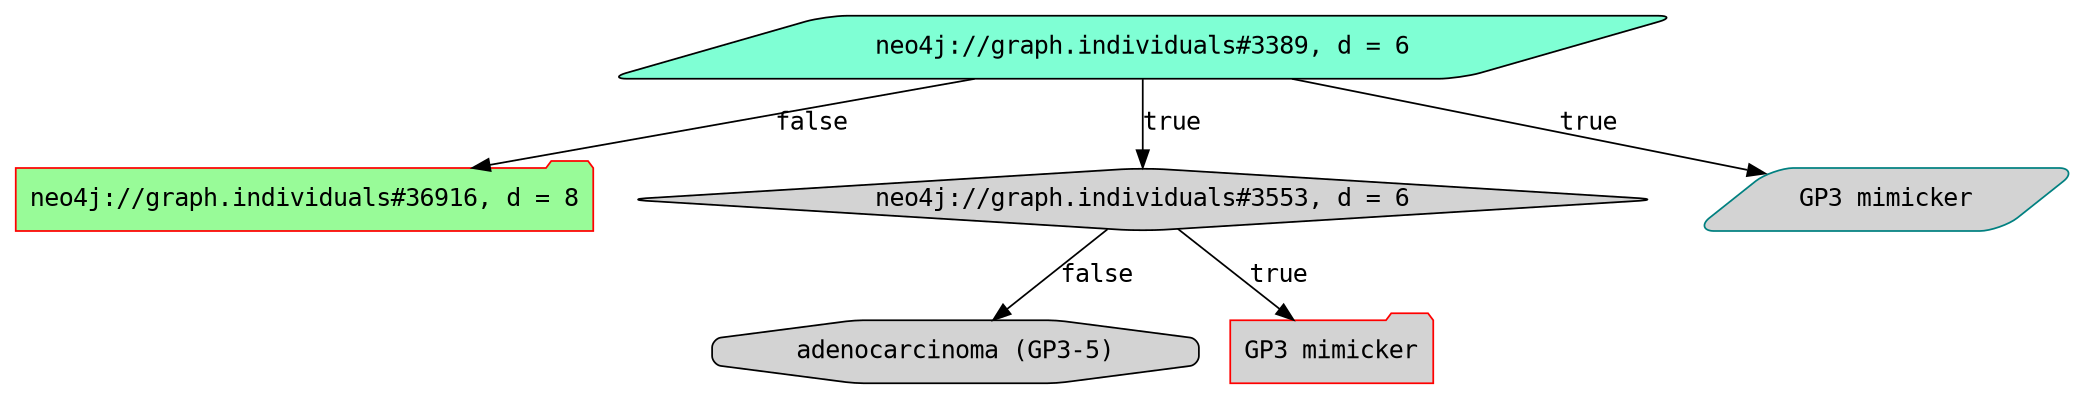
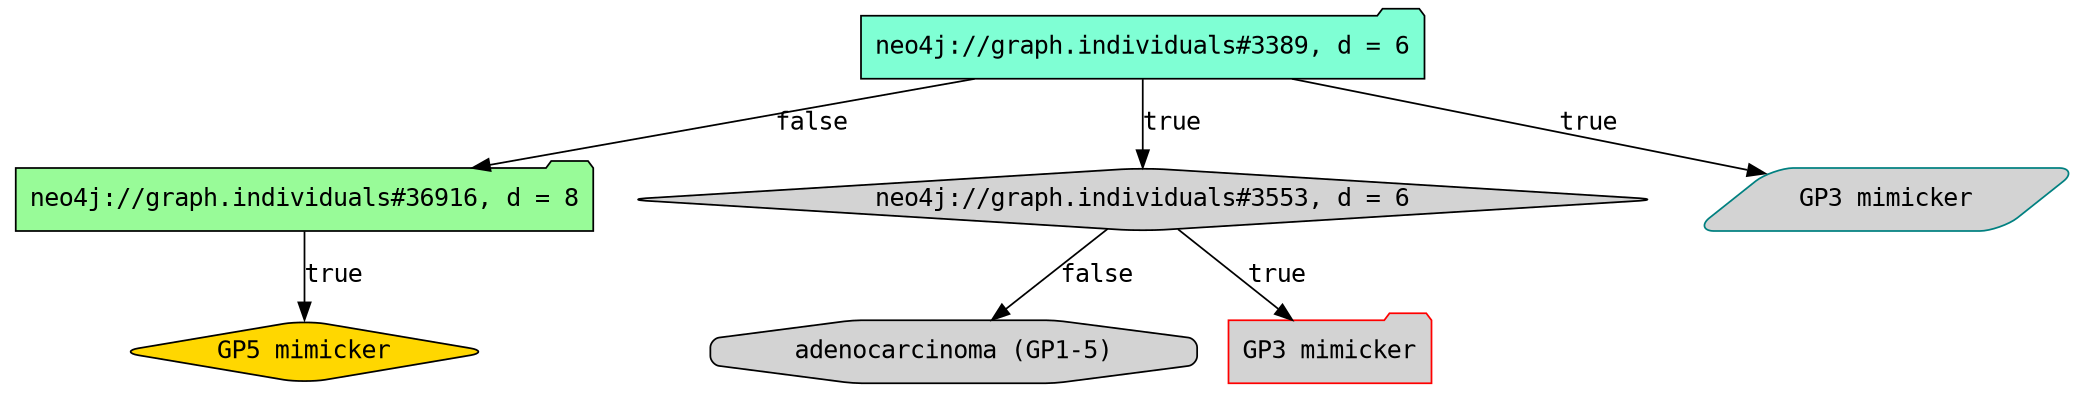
(1143, 47) -> (1143, 47)
(304, 200) -> (304, 200)
none -> (304, 352)
(956, 352) -> (954, 352)
